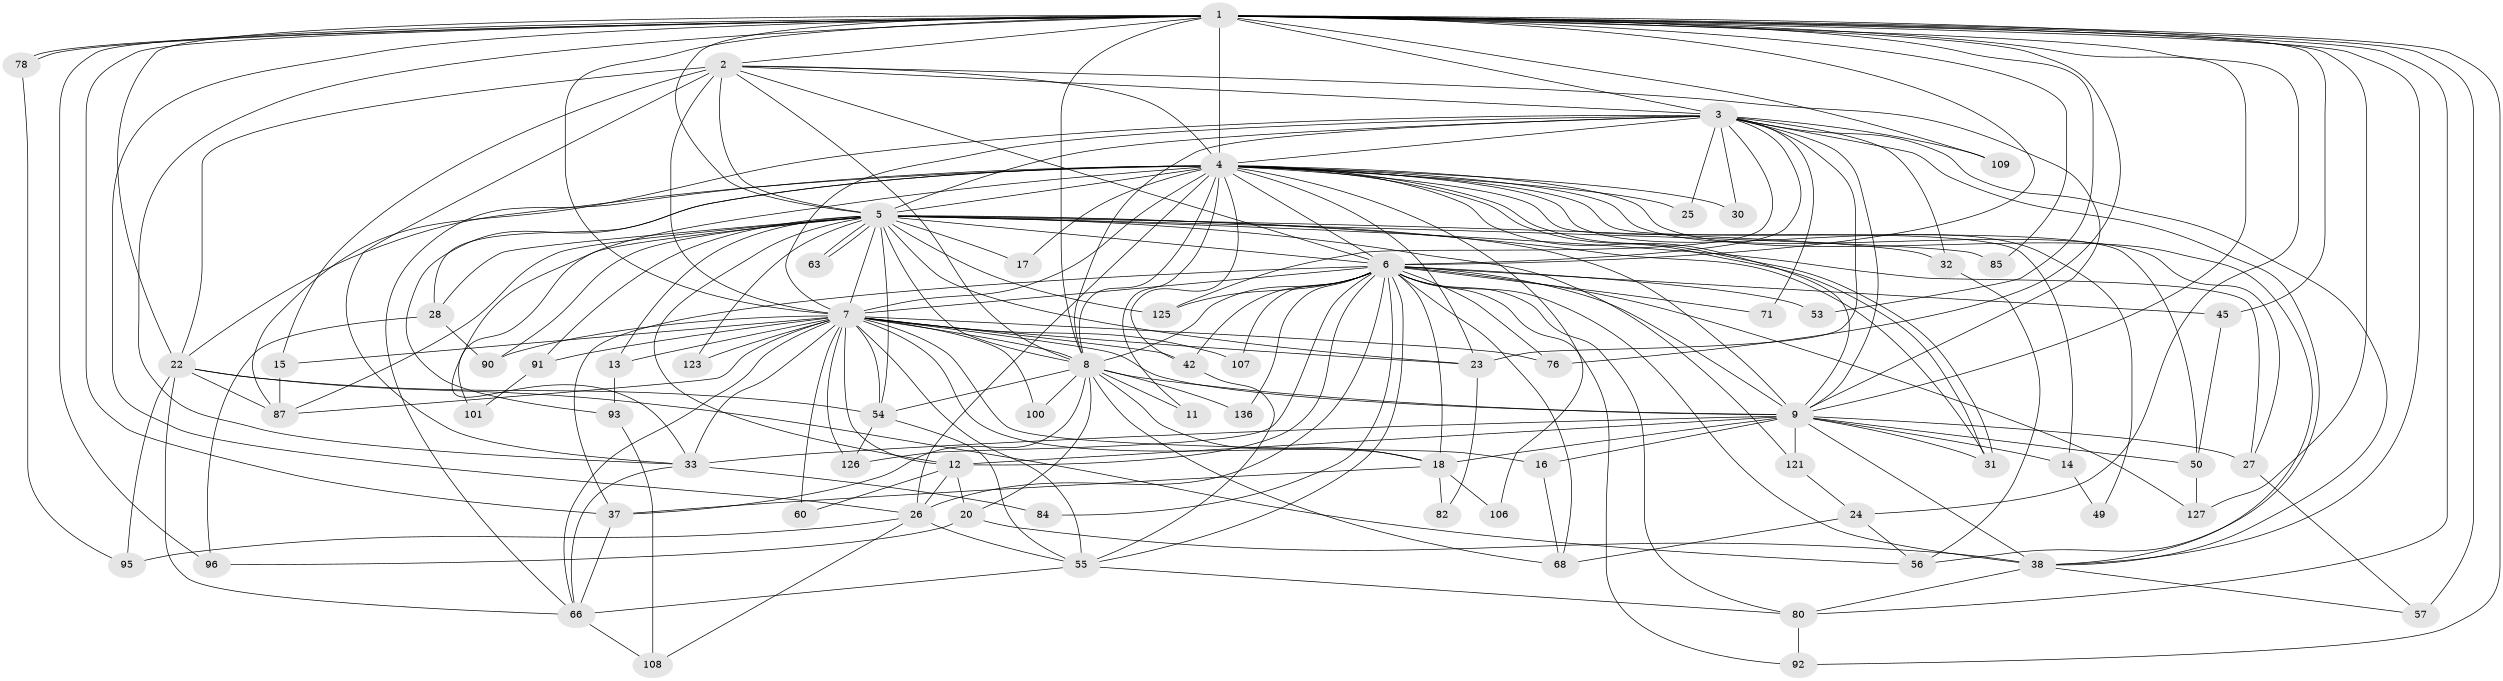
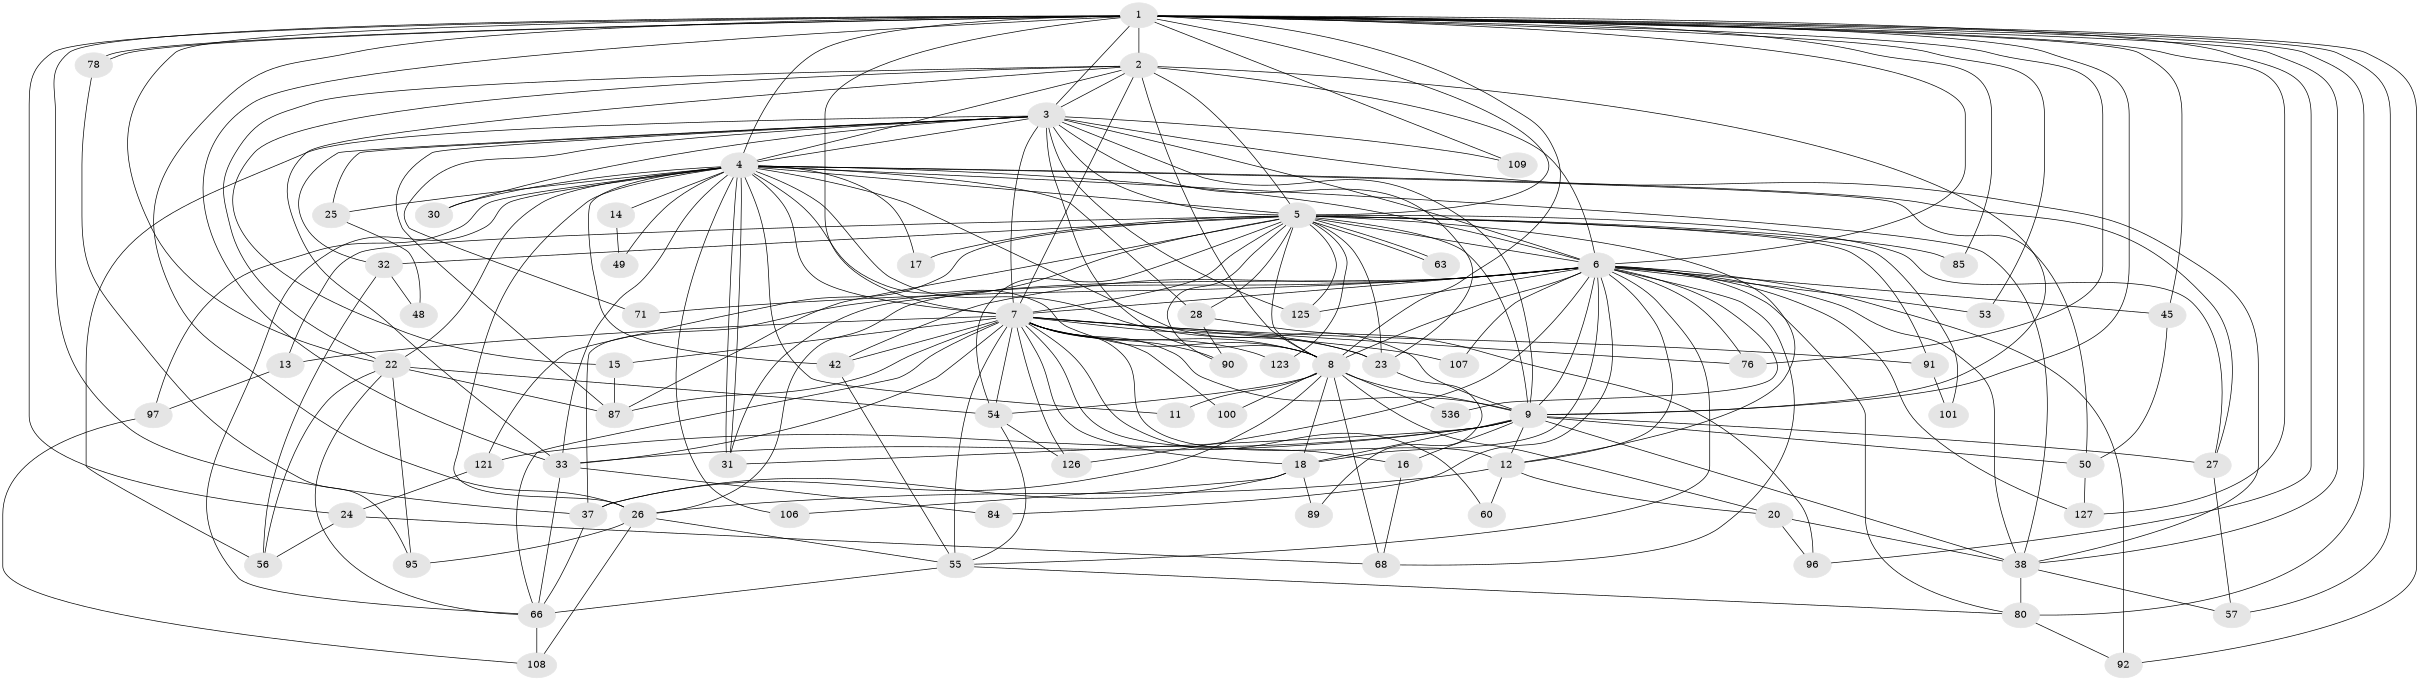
none -> (419, 315)
(615, 415) -> (153, 415)
(1244, 415) -> (1451, 415)
(1932, 437) -> none
(1442, 515) -> (1314, 515)
